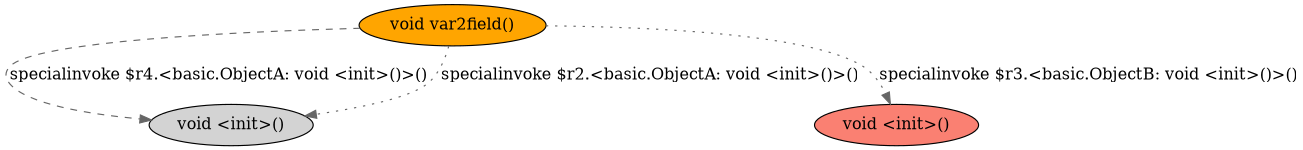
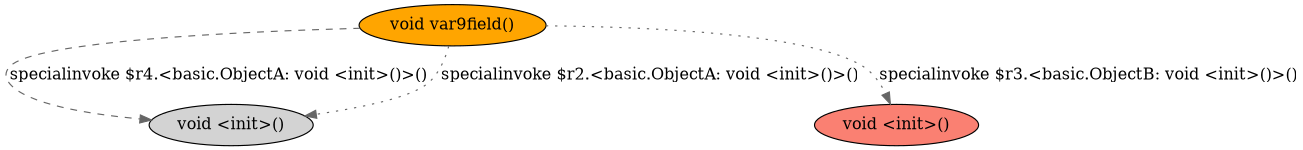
(453, 25) -> (453, 25)
